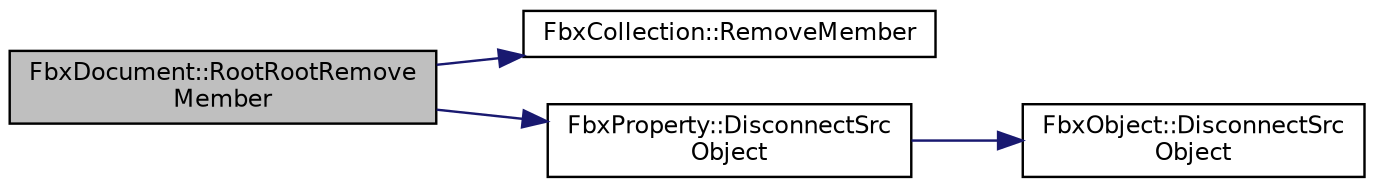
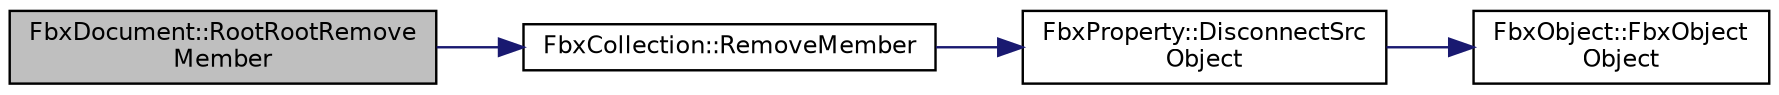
(480, 114) -> (967, 47)
(1194, 141) -> (1621, 47)
